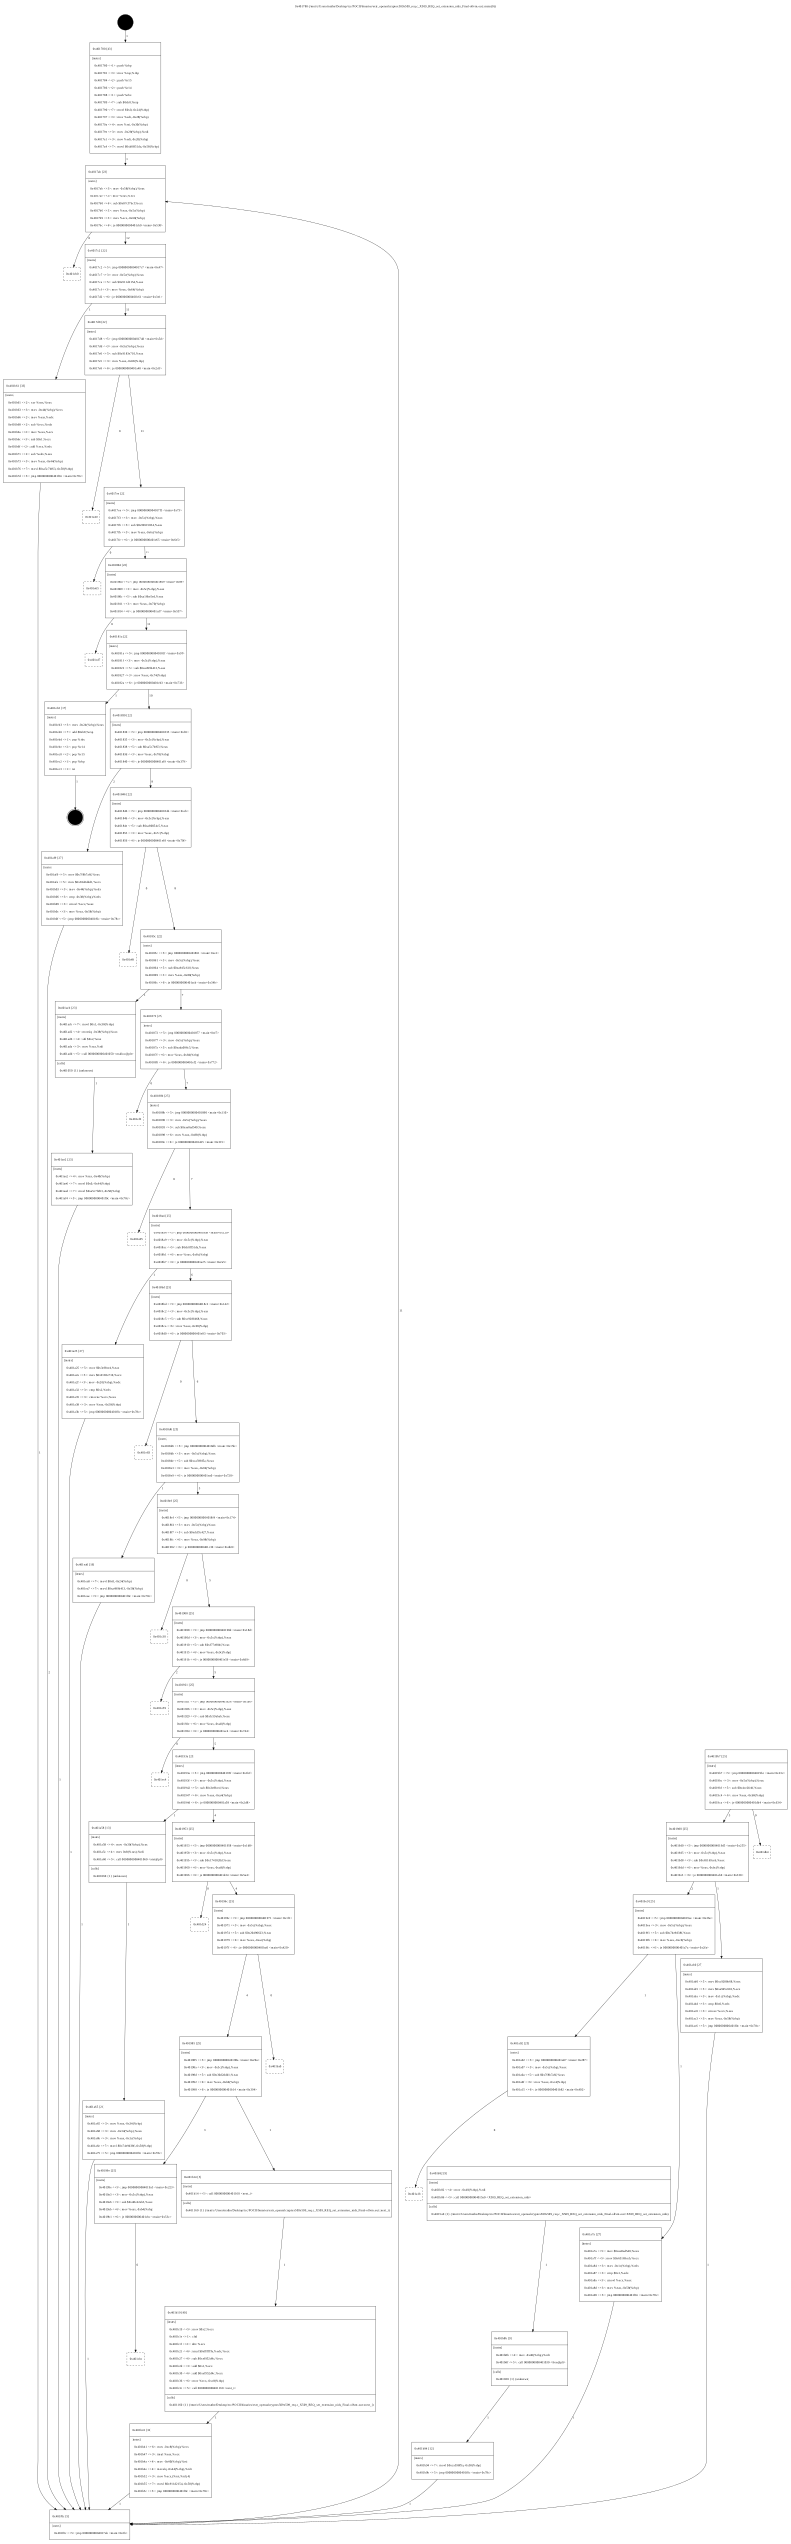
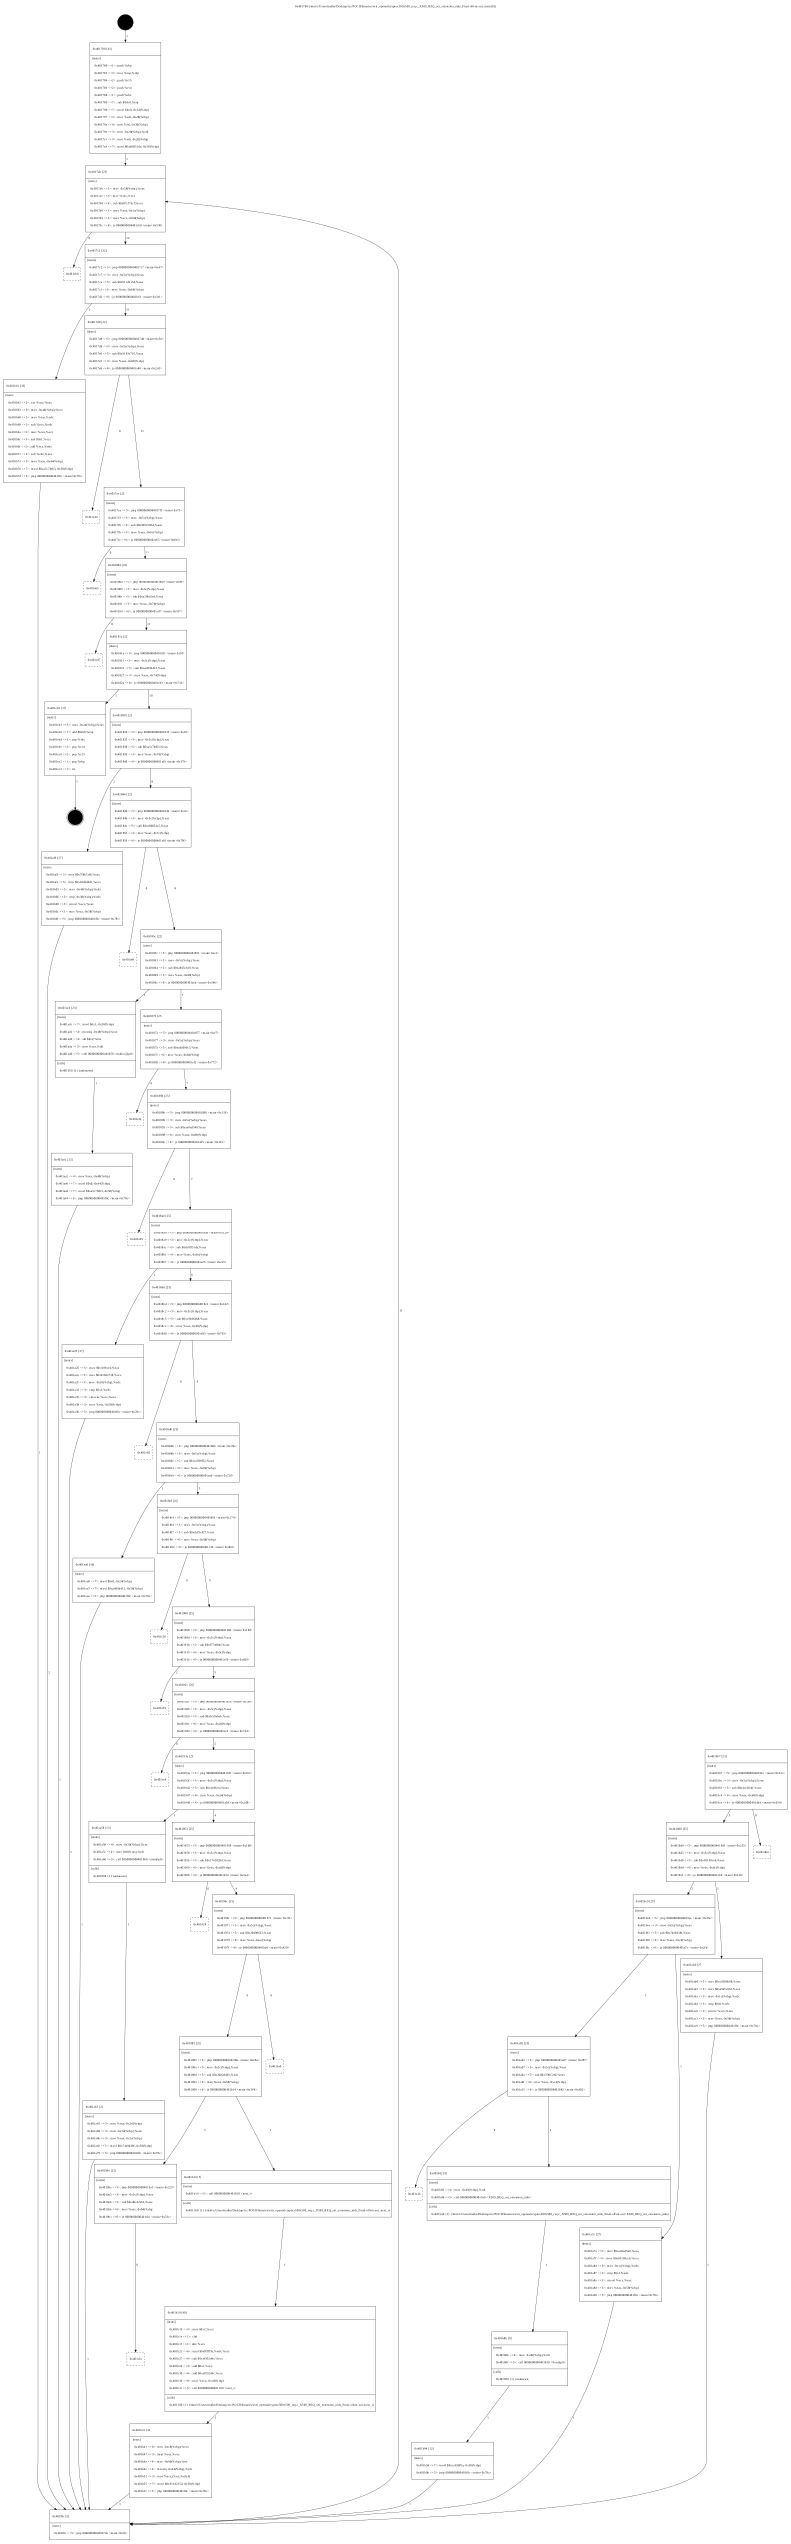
none -> (549, 2130)
